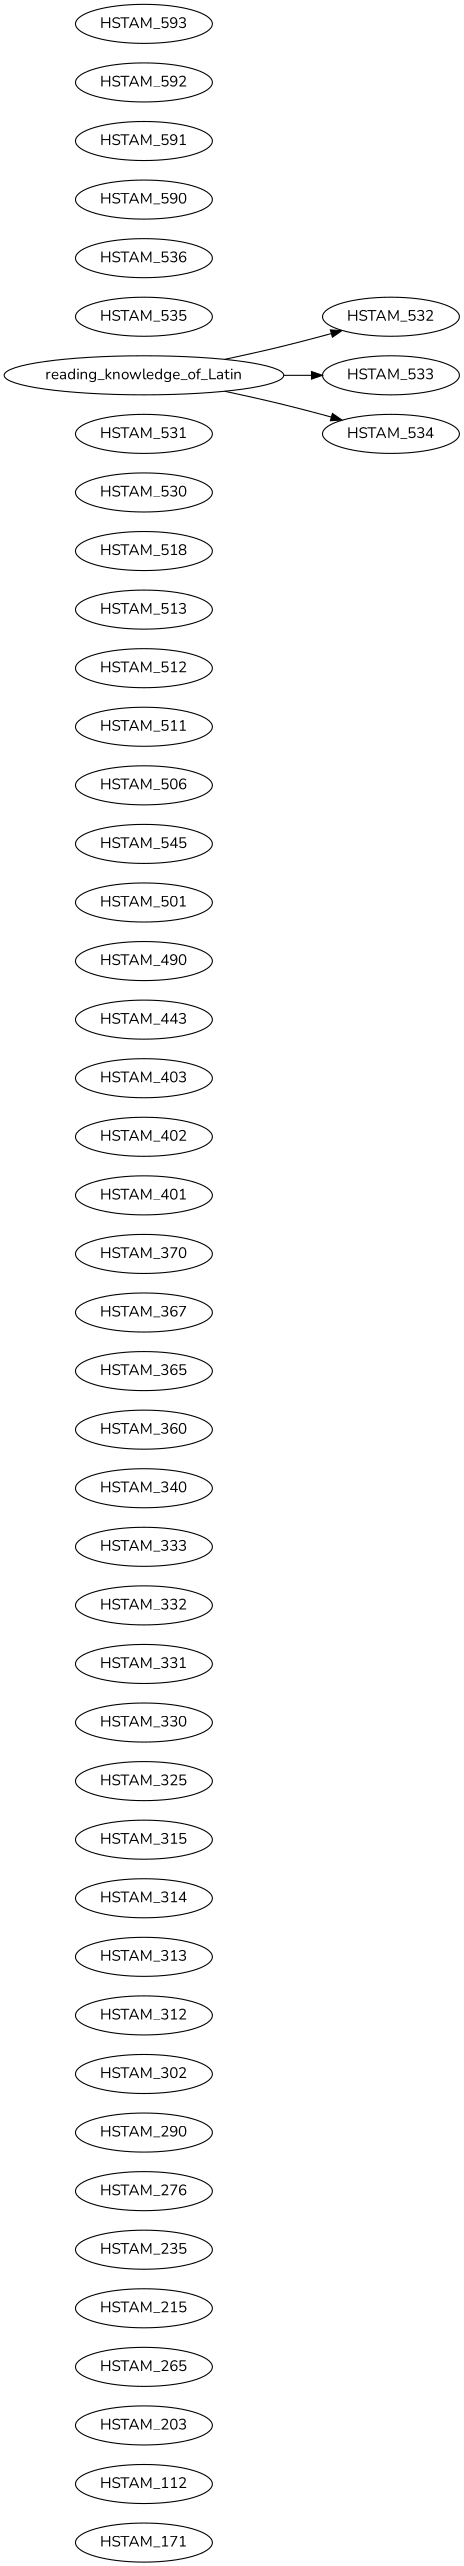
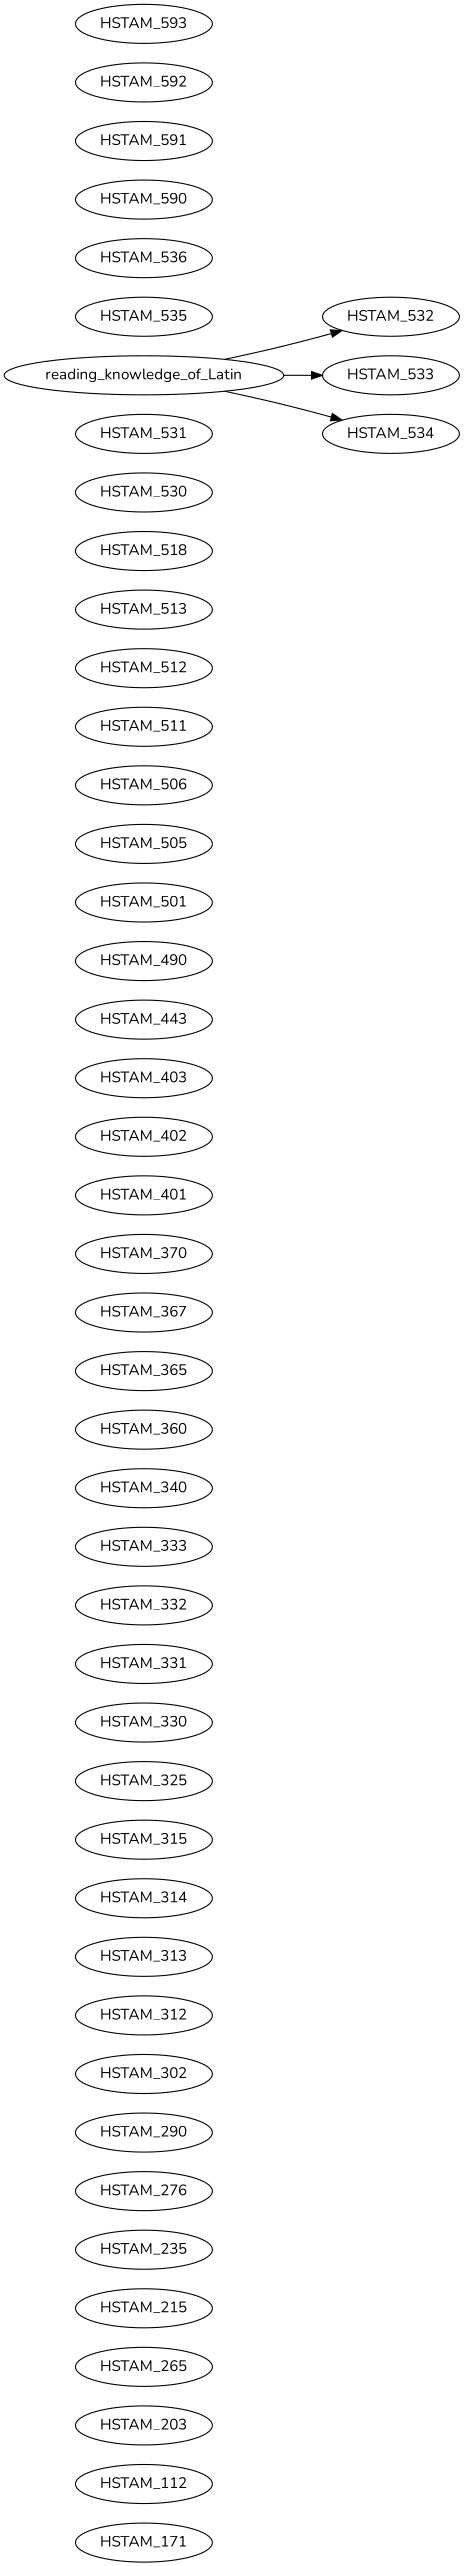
(144, 844) -> (144, 844)
